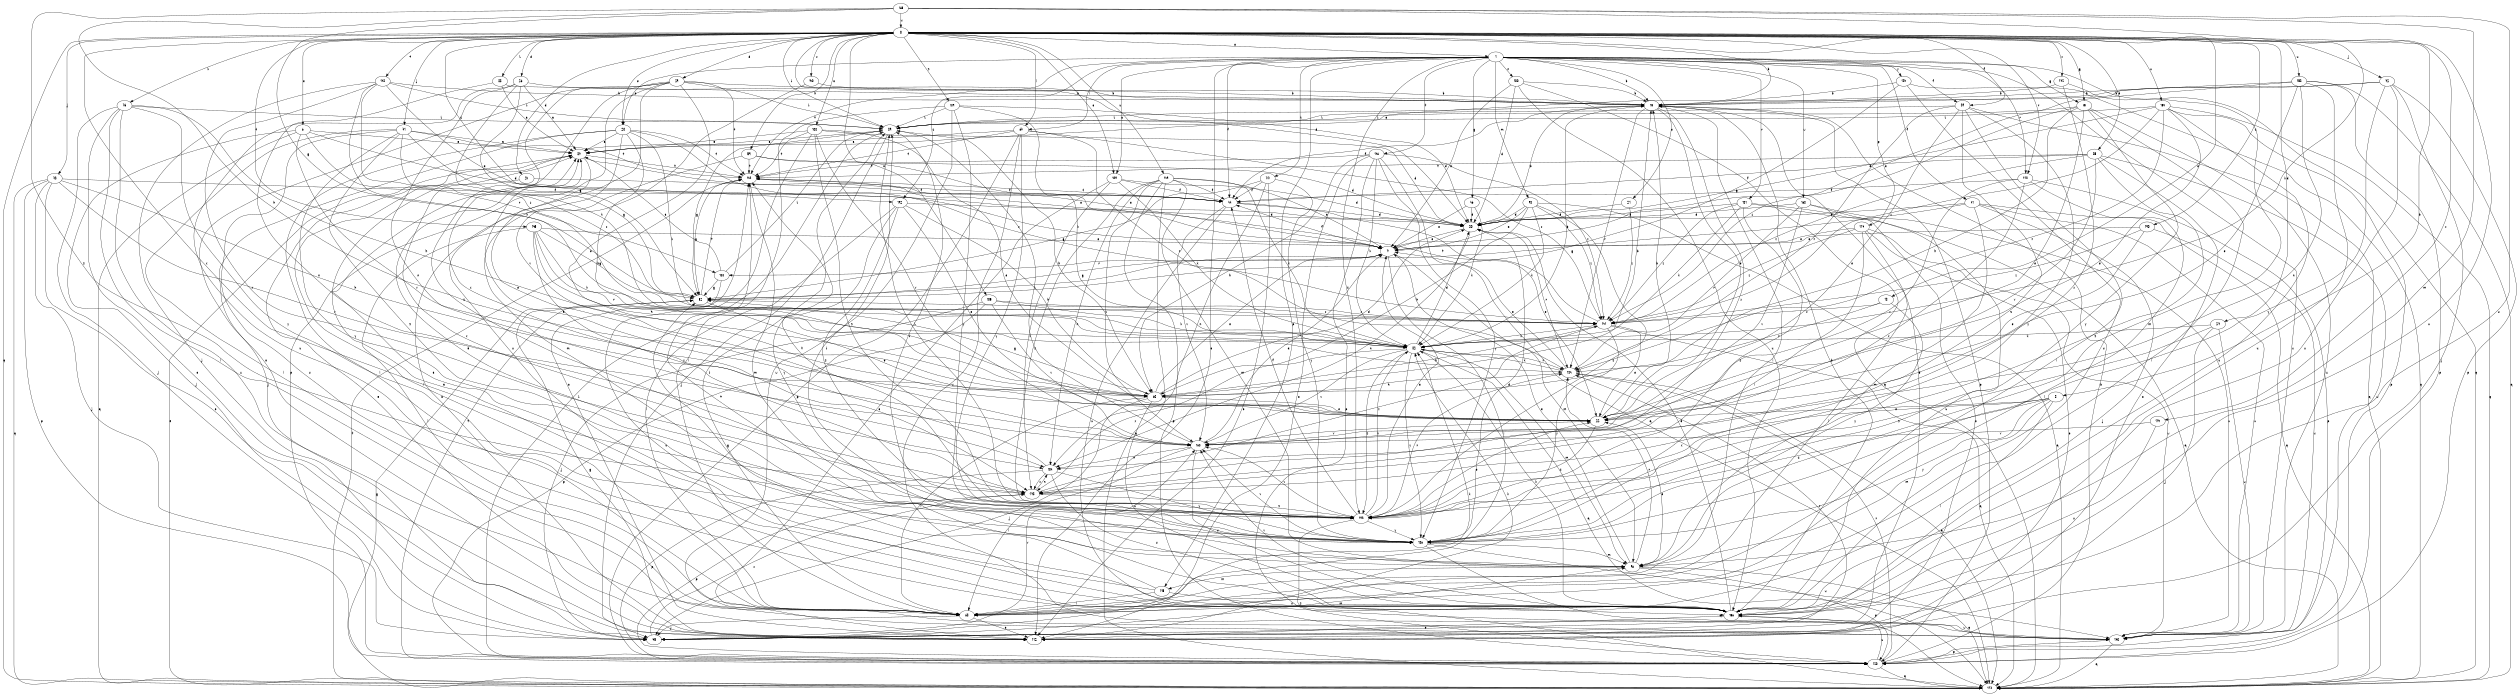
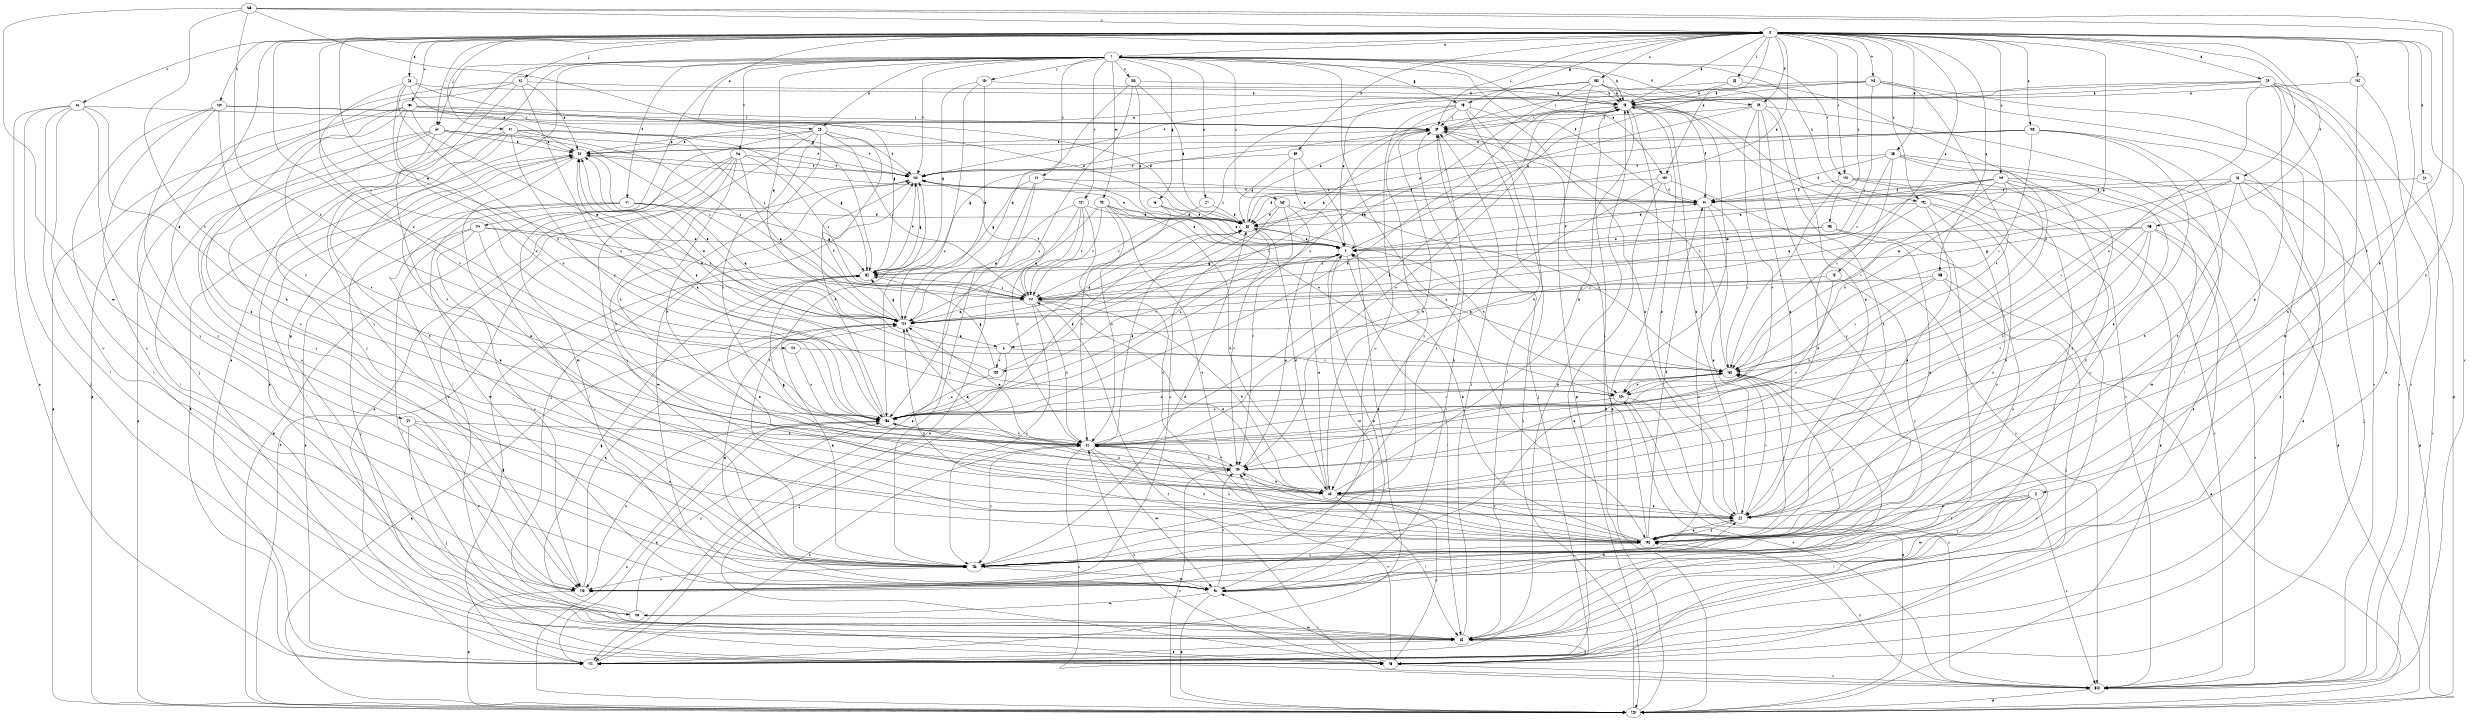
(811, 81) -> none
(1032, 494) -> (2097, 688)
(210, 679) -> (952, 336)
